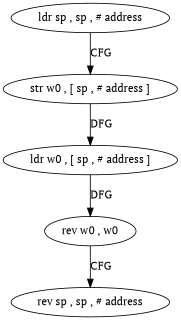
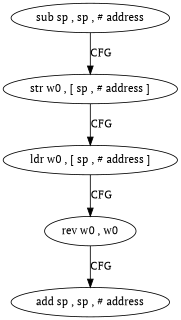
(90, 18) -> (90, 18)
(102, 125) -> (102, 125)
(102, 196) -> (102, 196)
(90, 302) -> (90, 302)
